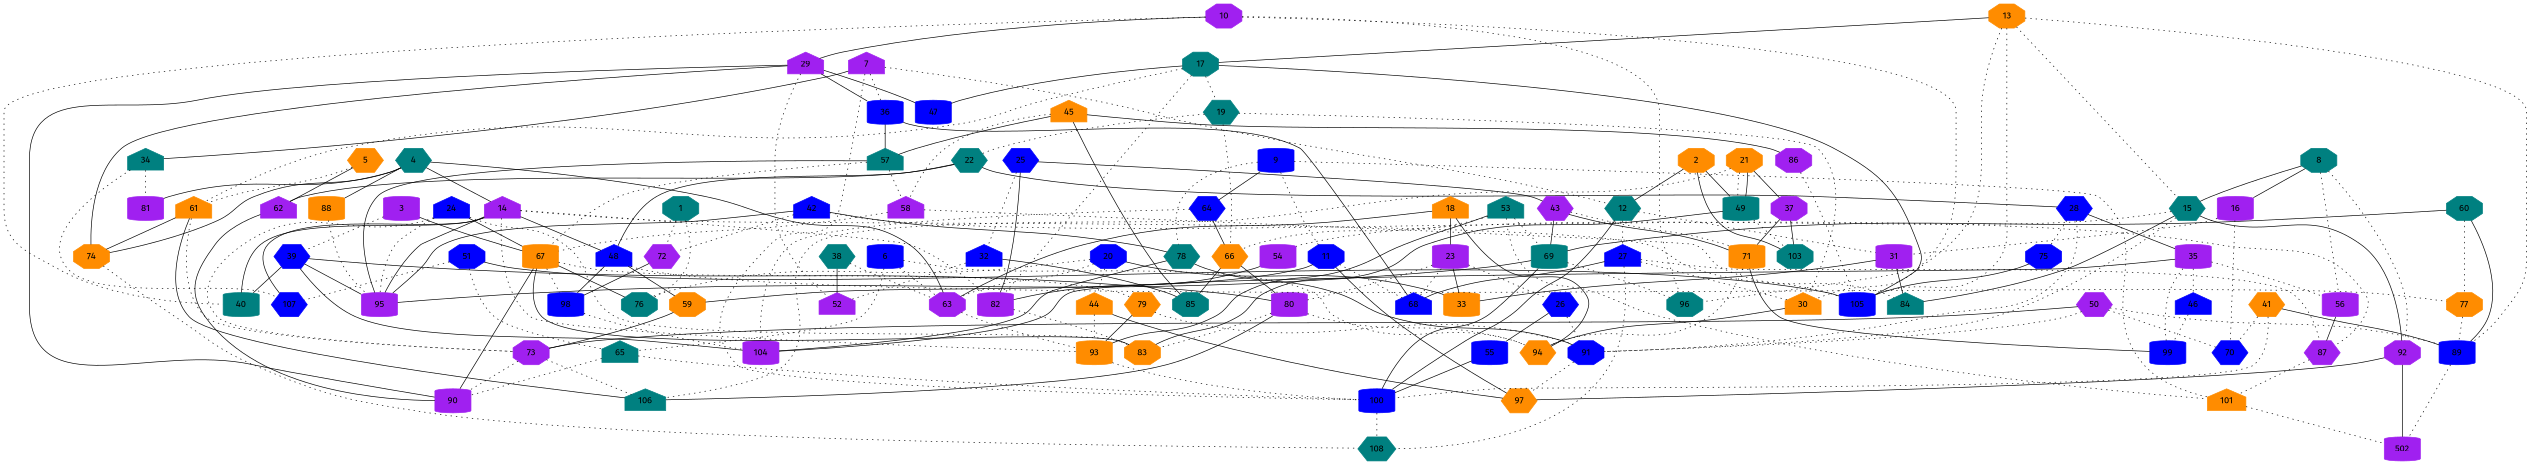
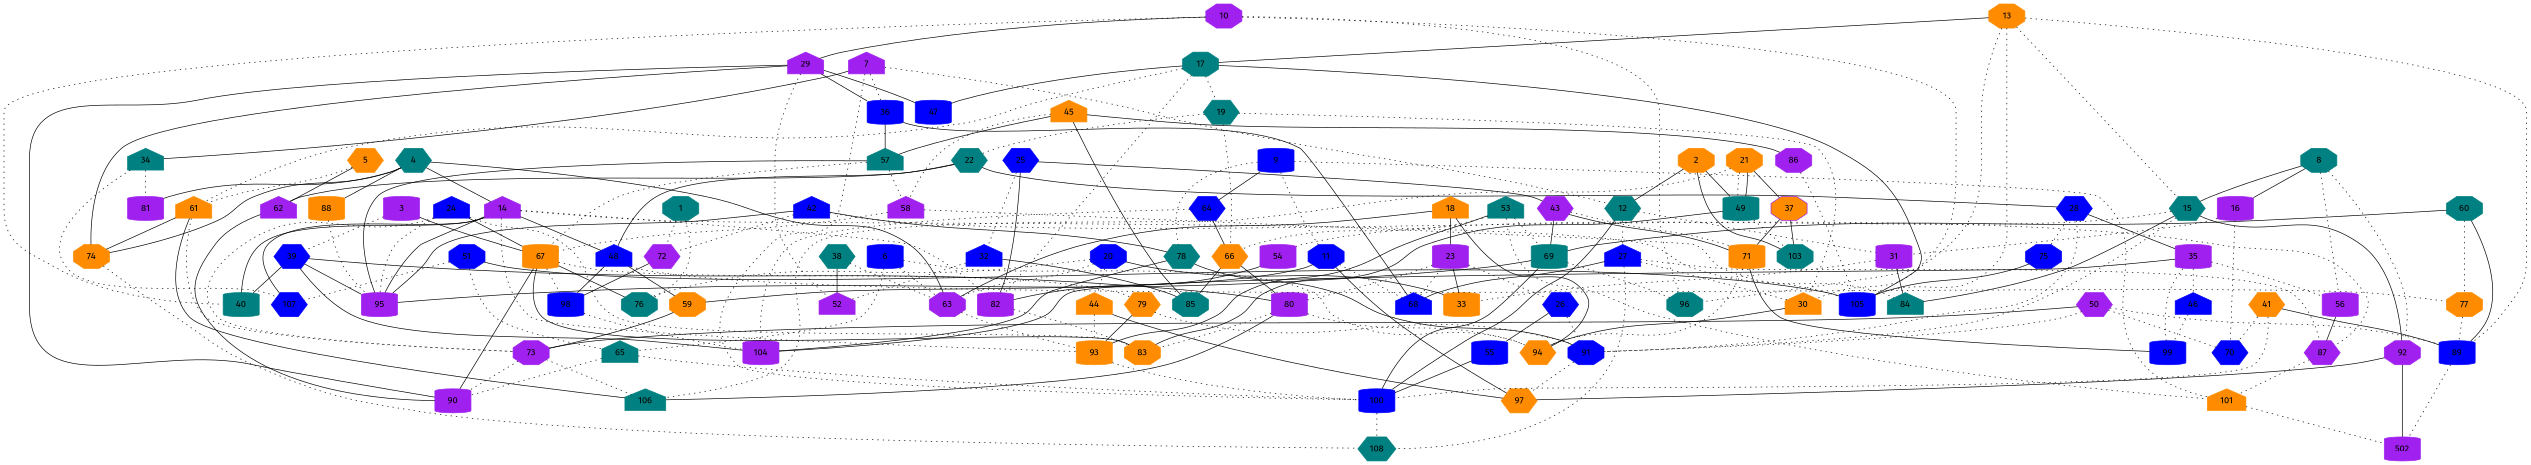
(1789, 208) -> (1789, 208)
(1668, 281) -> (1668, 281)
